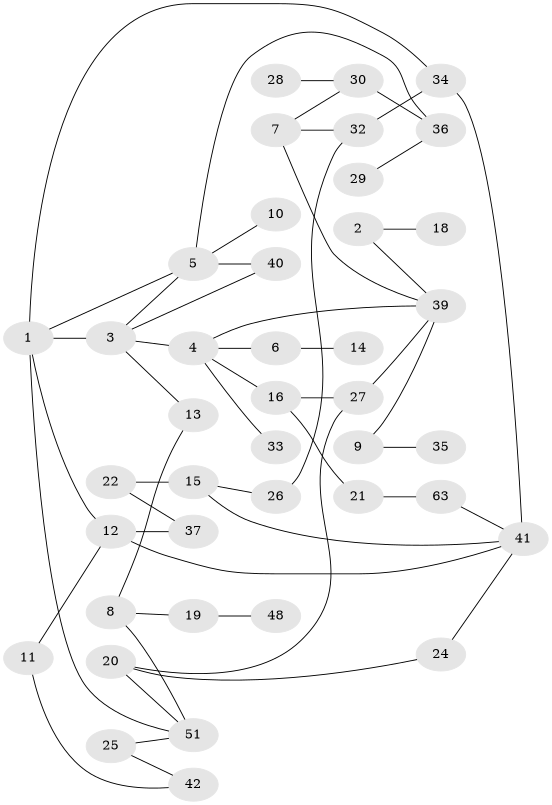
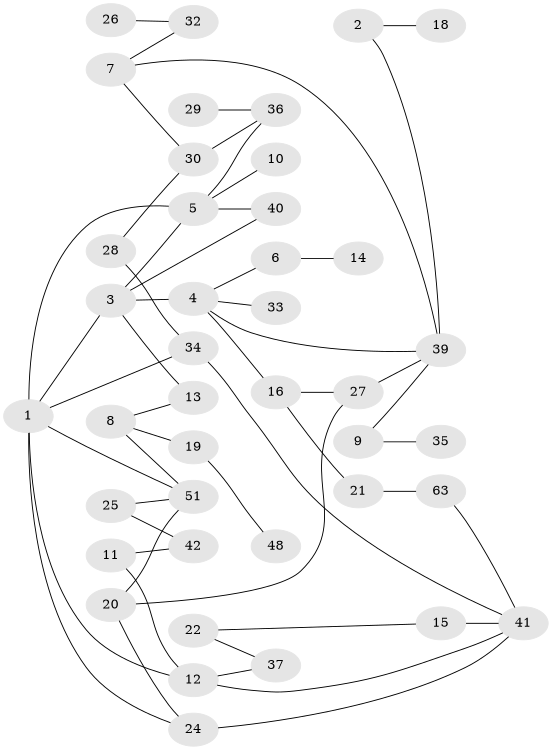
(394, 109) -> (149, 294)
(235, 490) -> none
none -> (54, 604)
